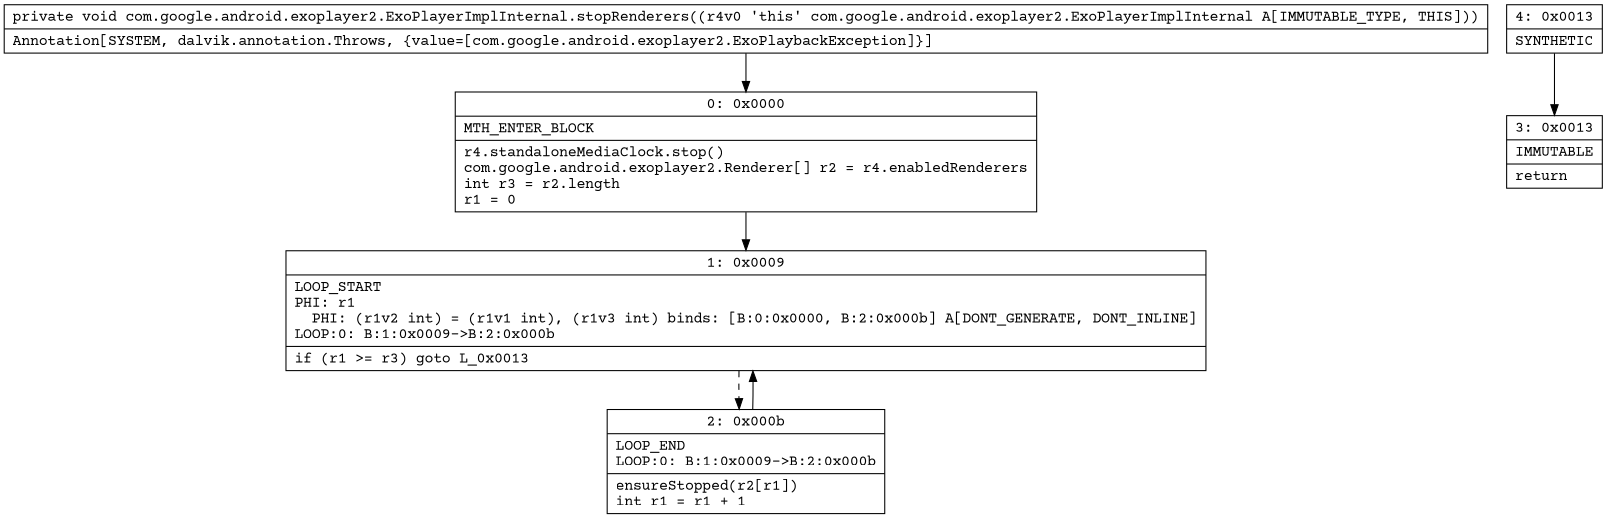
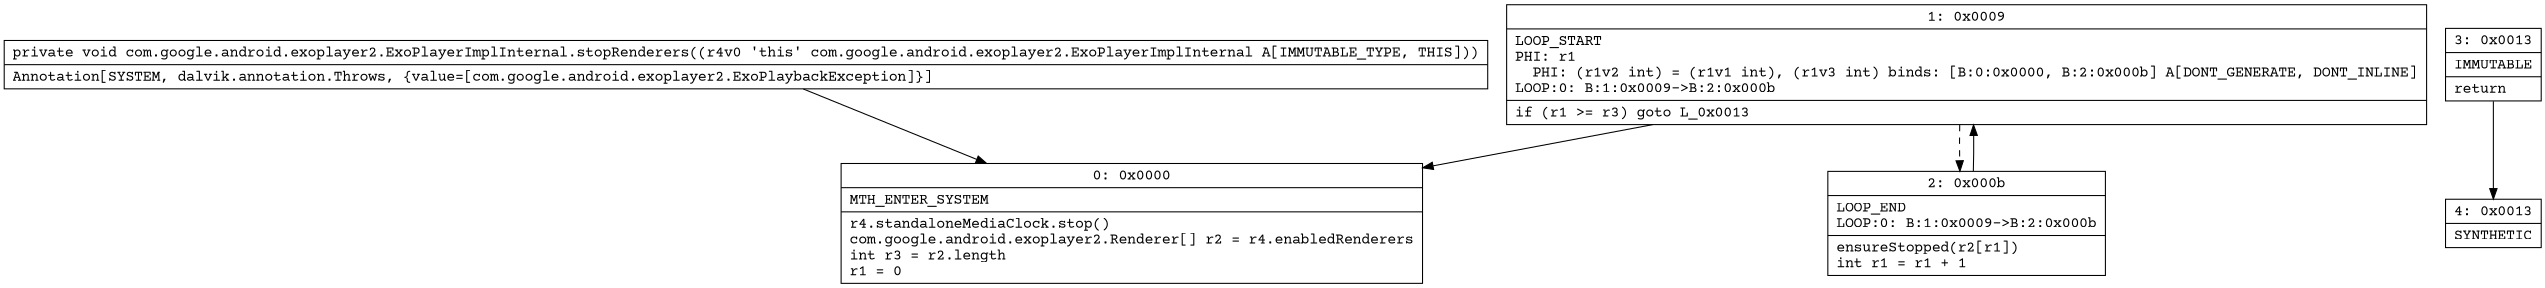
(1554, 79) -> (2493, 145)
(529, 128) -> (919, 199)
(746, 226) -> (1543, 145)
